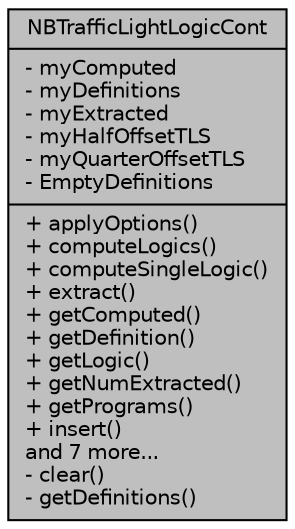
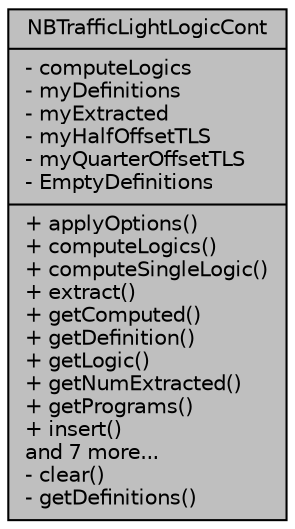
(101, 69) -> (109, 69)
